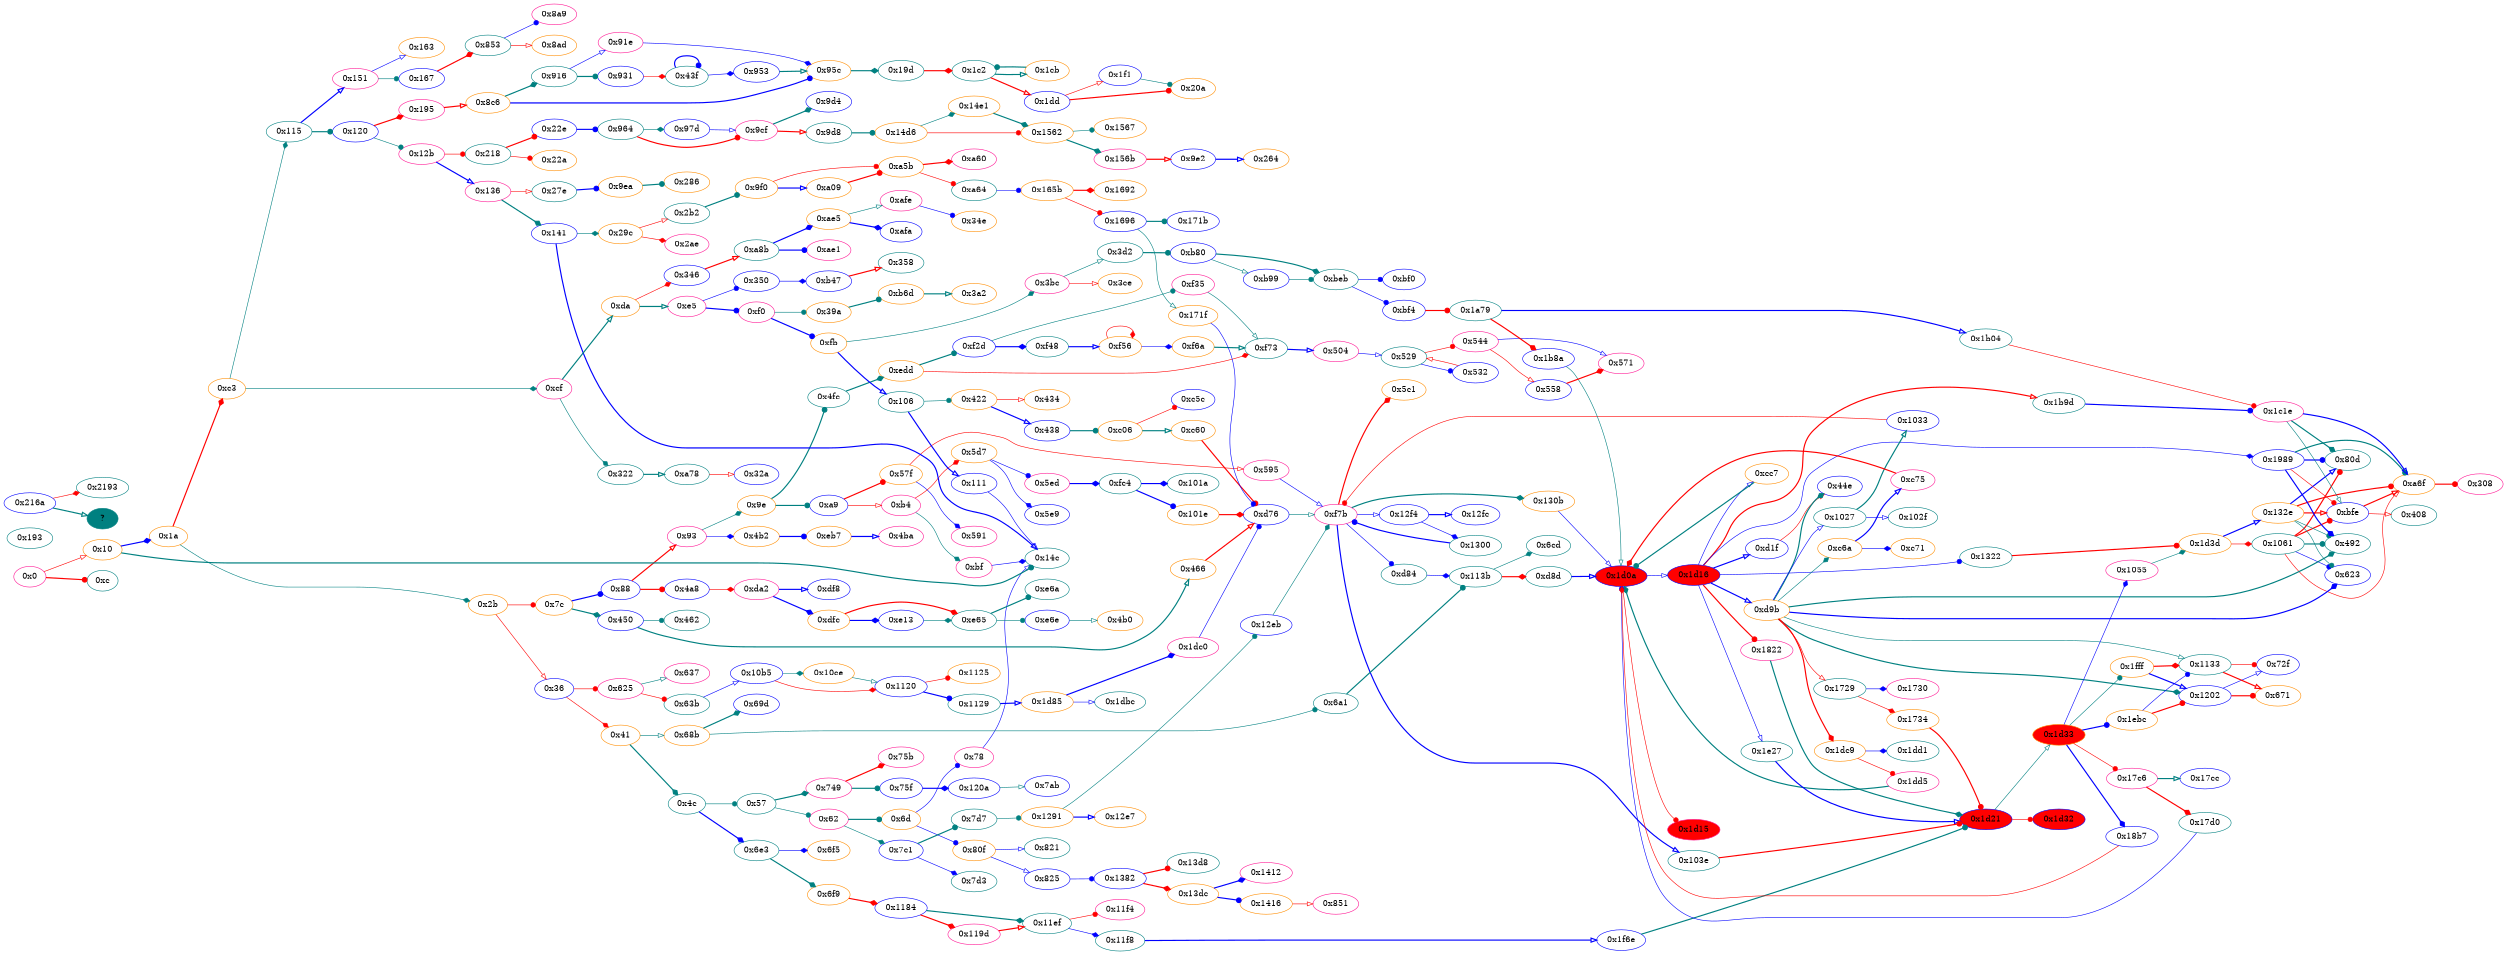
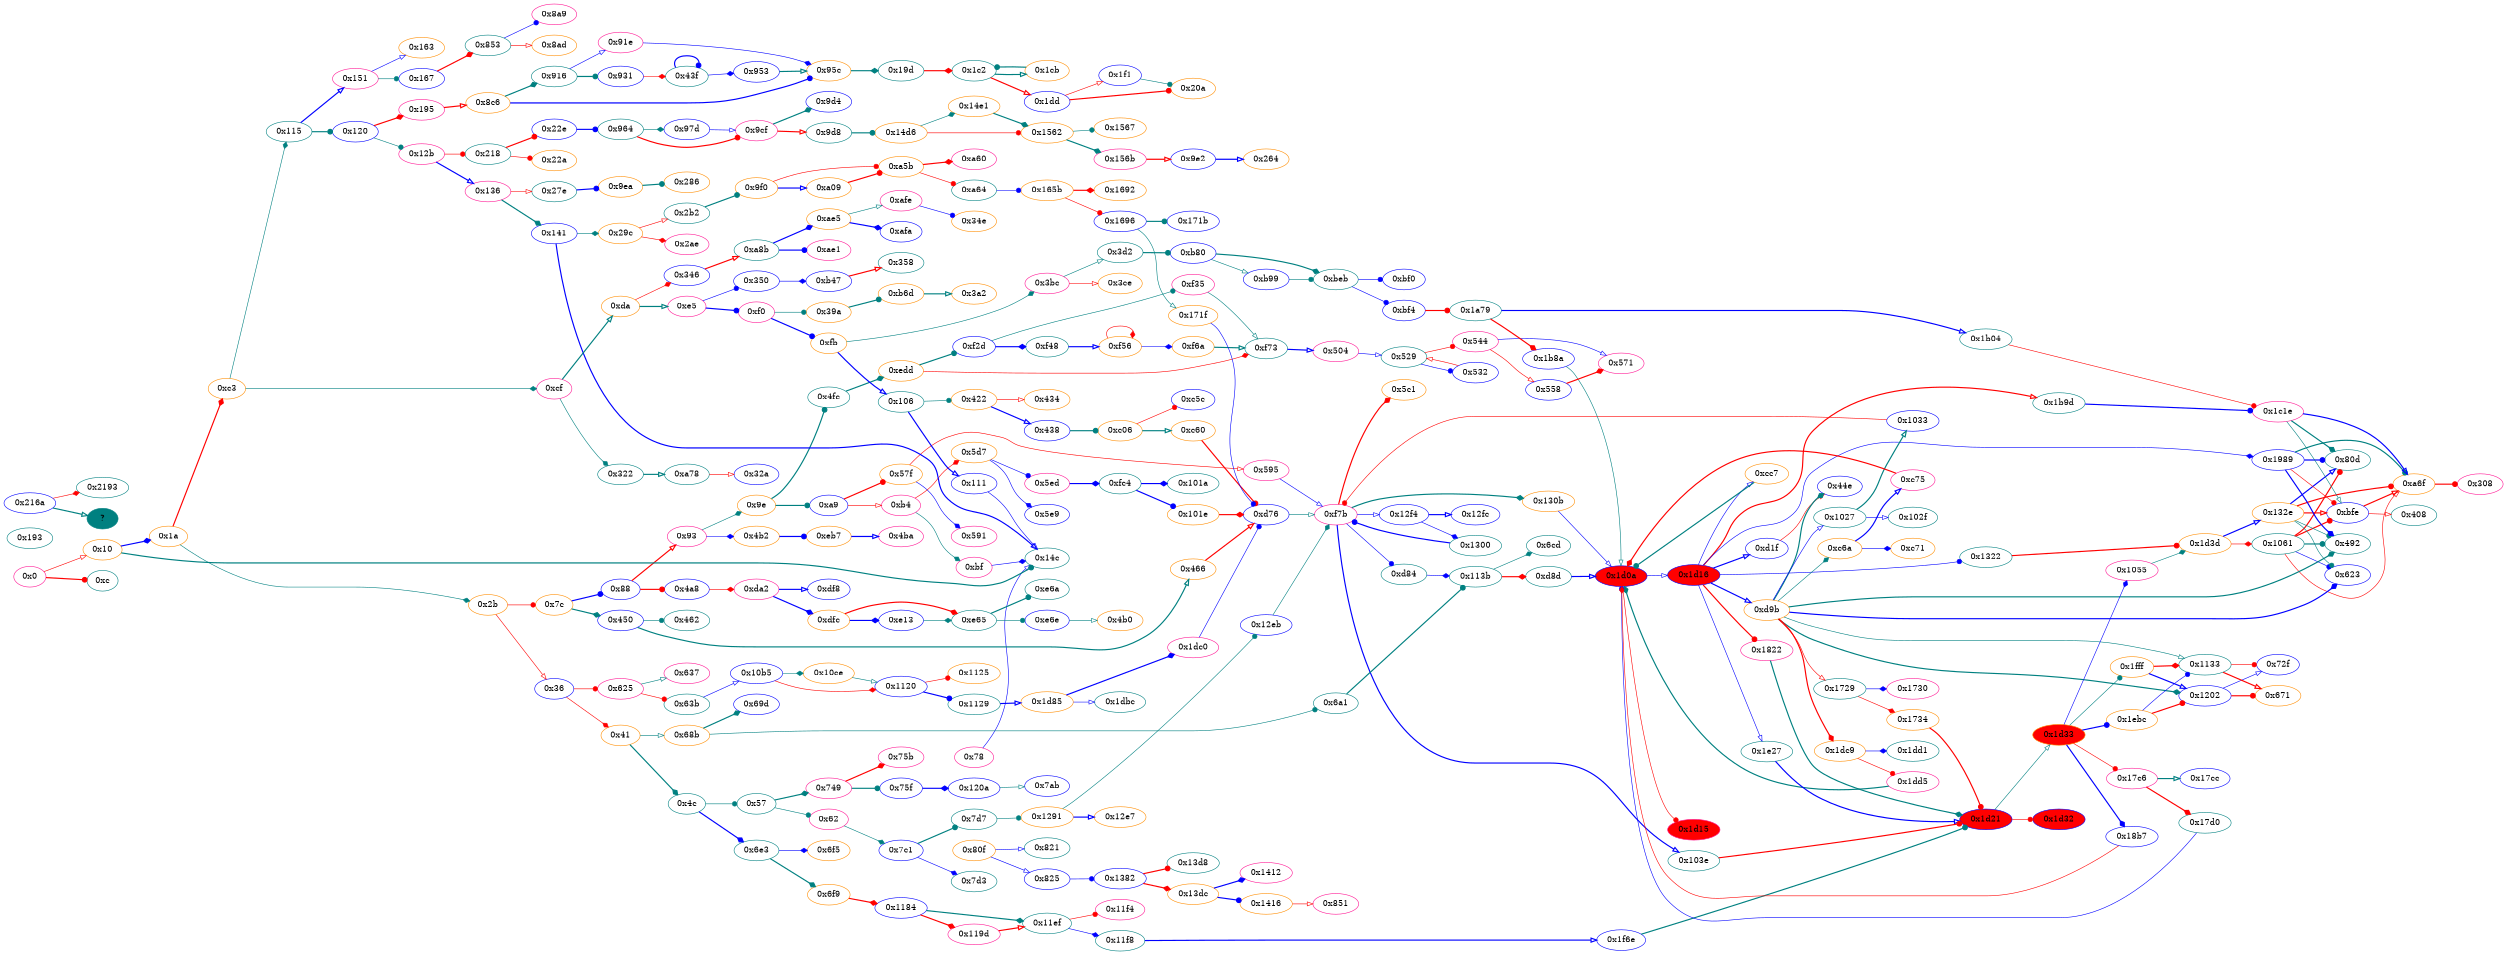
(901, 819) -> none
